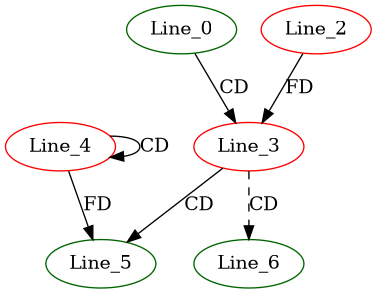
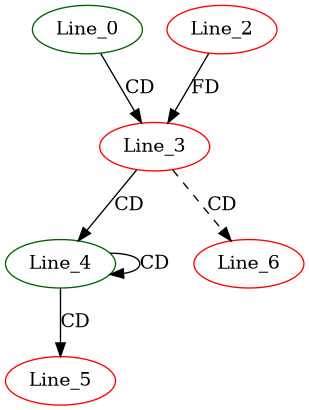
(60, 147) -> (60, 264)
(180, 201) -> (112, 200)
(98, 205) -> (75, 322)
(101, 264) -> (60, 381)
(249, 264) -> (249, 264)
